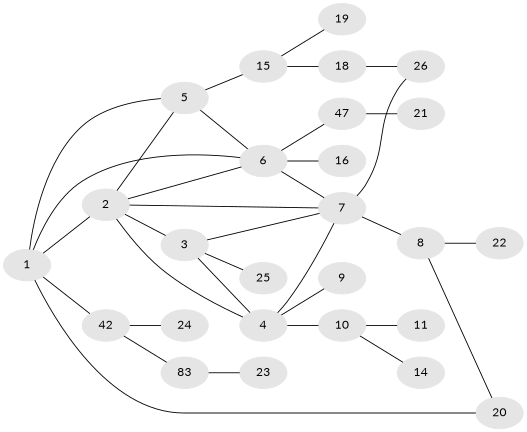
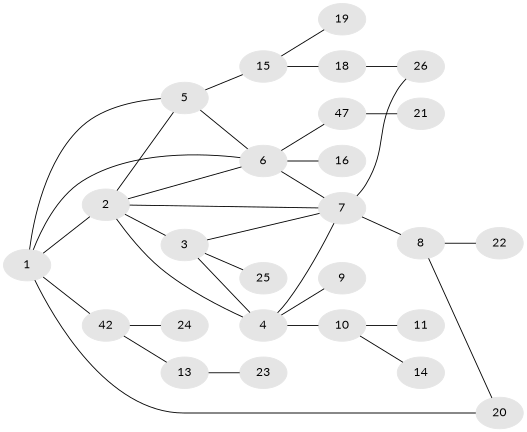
(185, 373) -> (185, 373)
